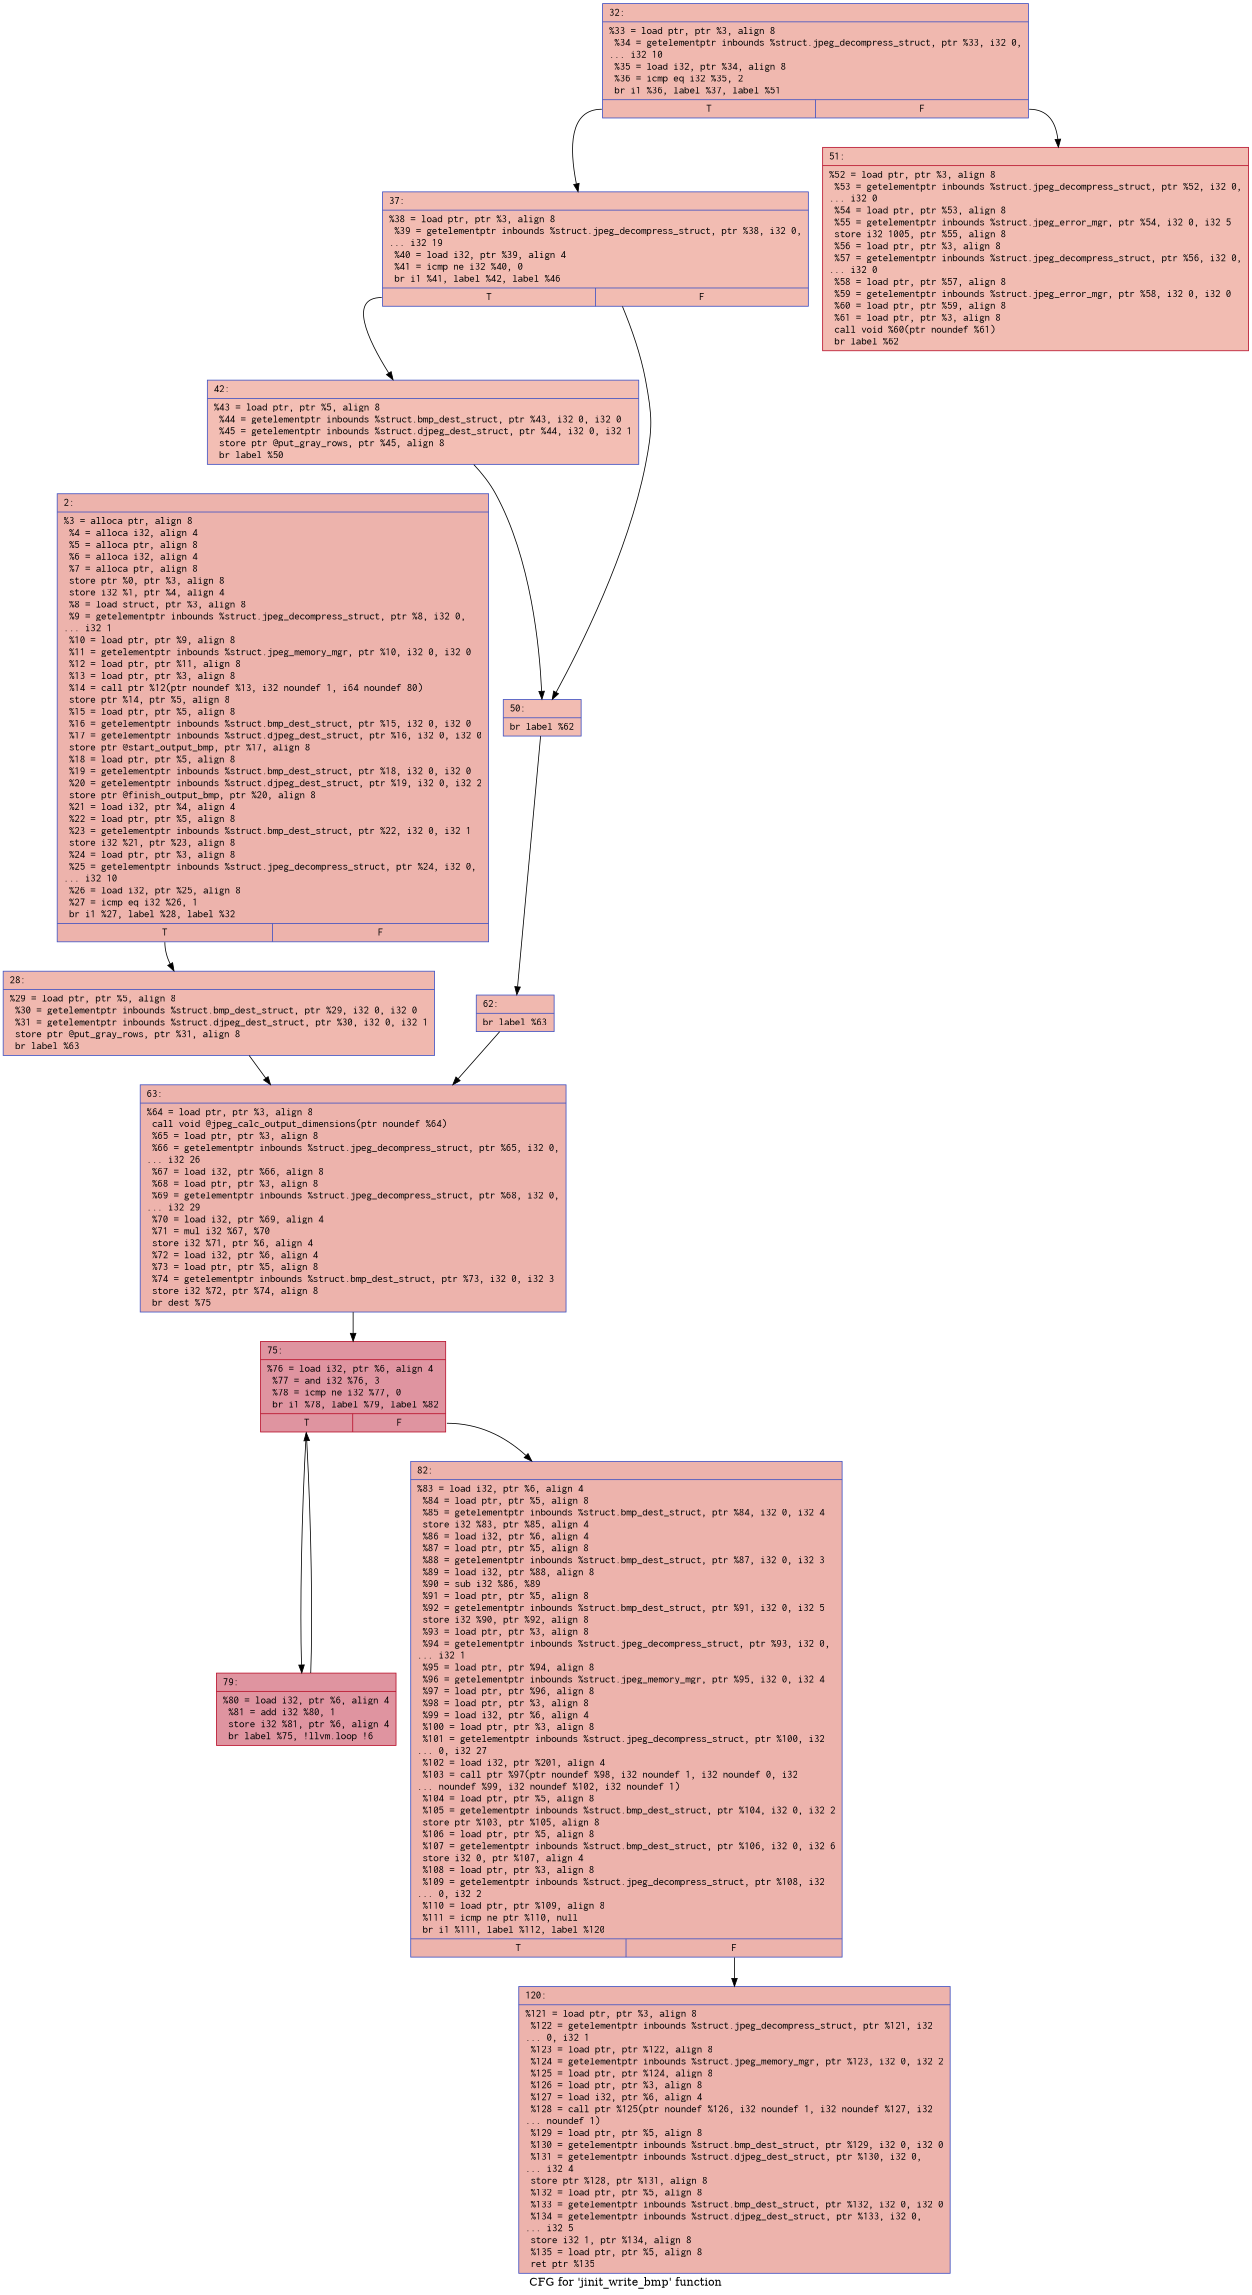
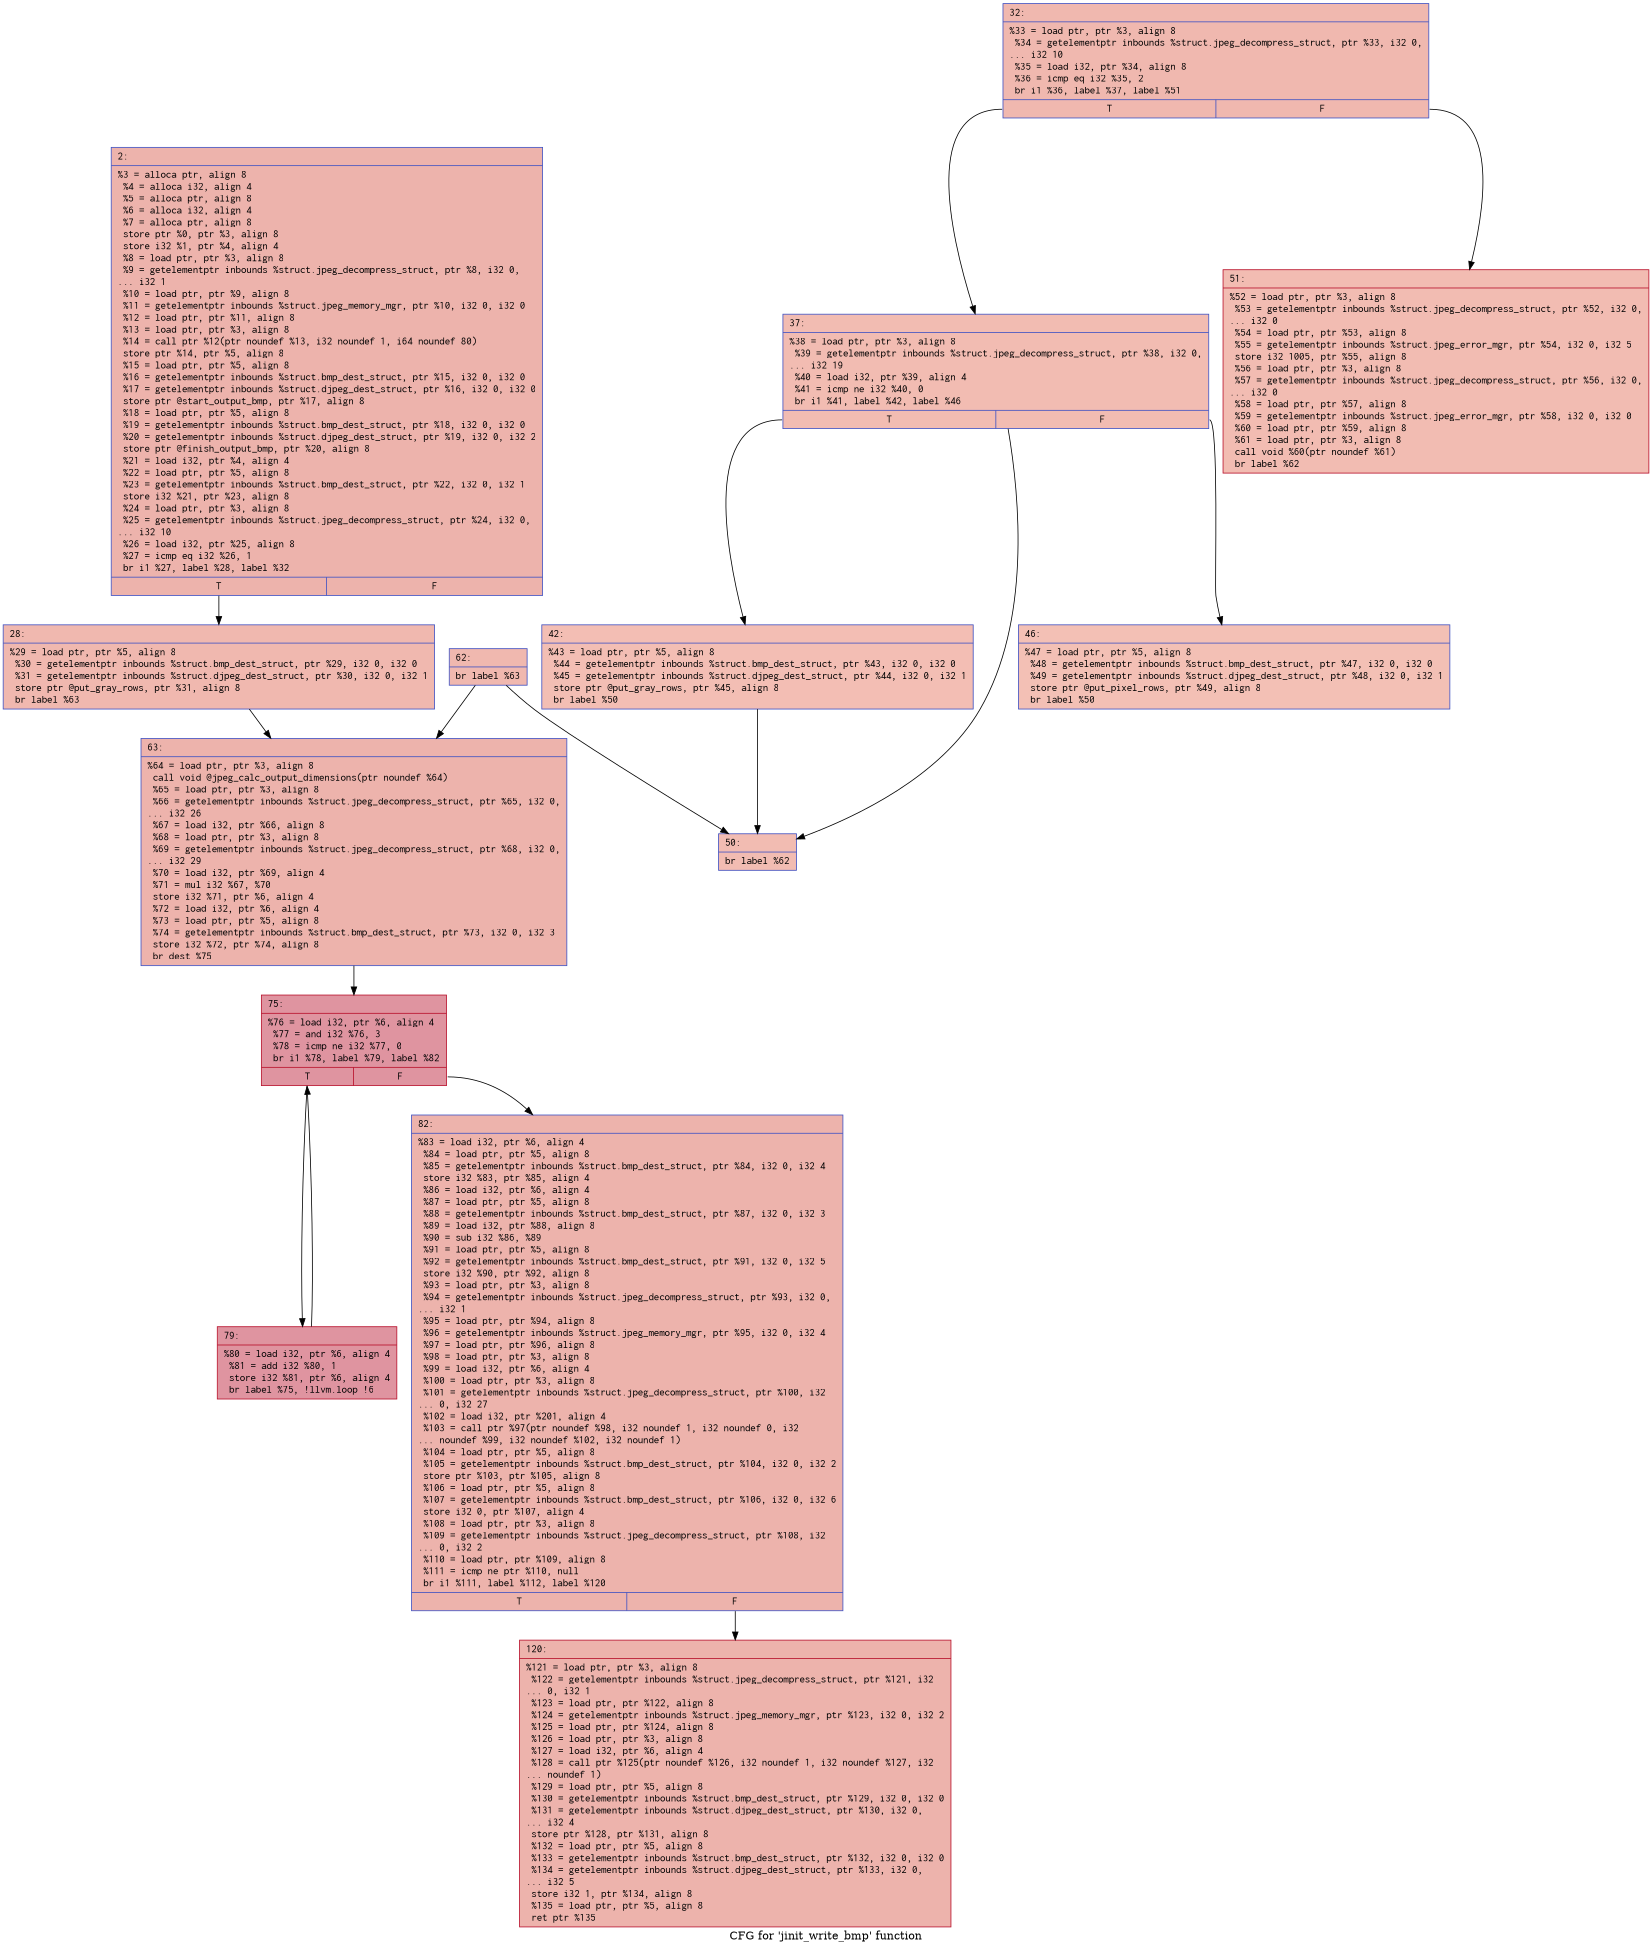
(155, 604) -> (201, 258)
none -> (1234, 667)
(529, 861) -> (611, 761)
(734, 2130) -> (735, 1784)
